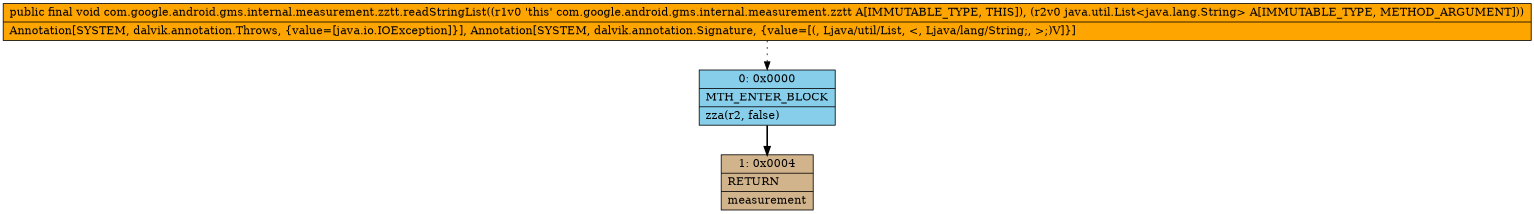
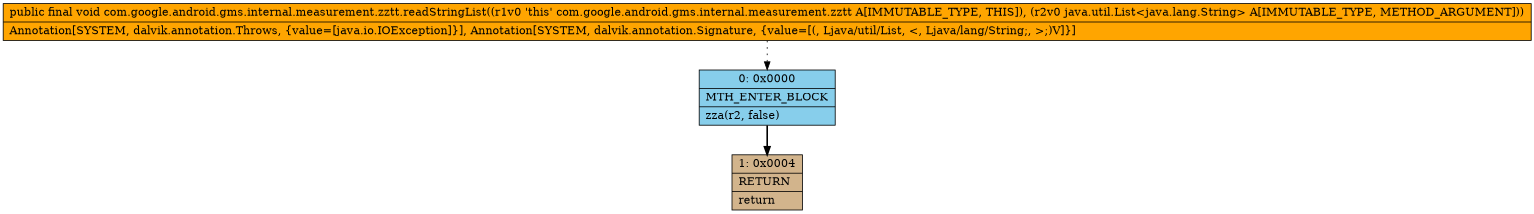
(767, 200) -> (757, 200)
